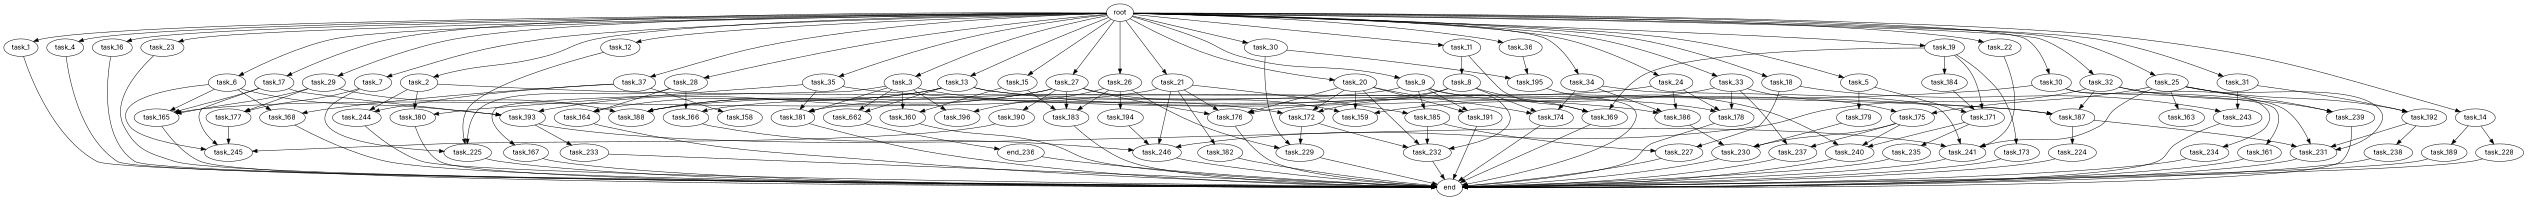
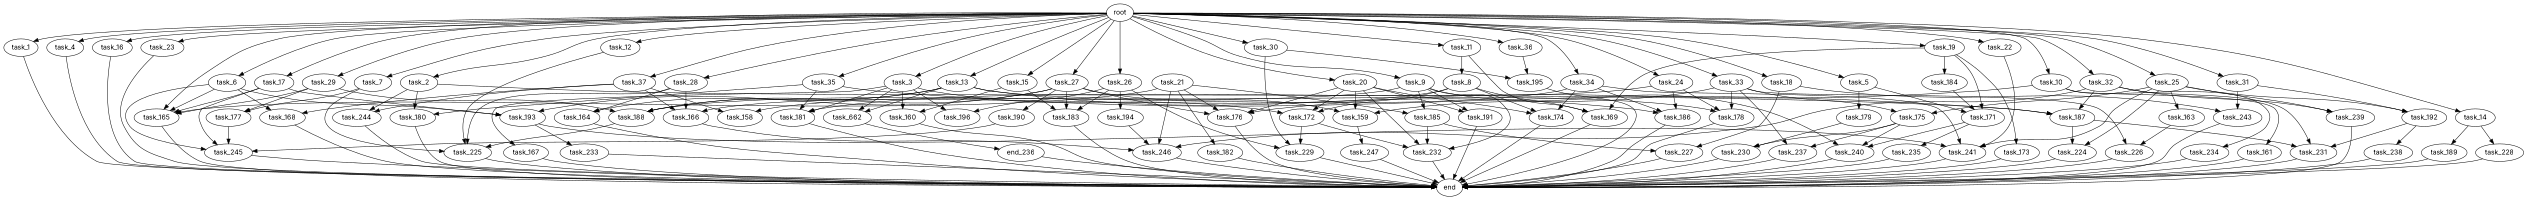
(1145, 45) -> (626, 20)
(2329, 93) -> (2125, 119)
none -> (658, 99)
none -> (1164, 101)
none -> (559, 135)
(1707, 135) -> (1598, 166)
none -> (1365, 153)
none -> (2129, 153)
none -> (841, 180)
